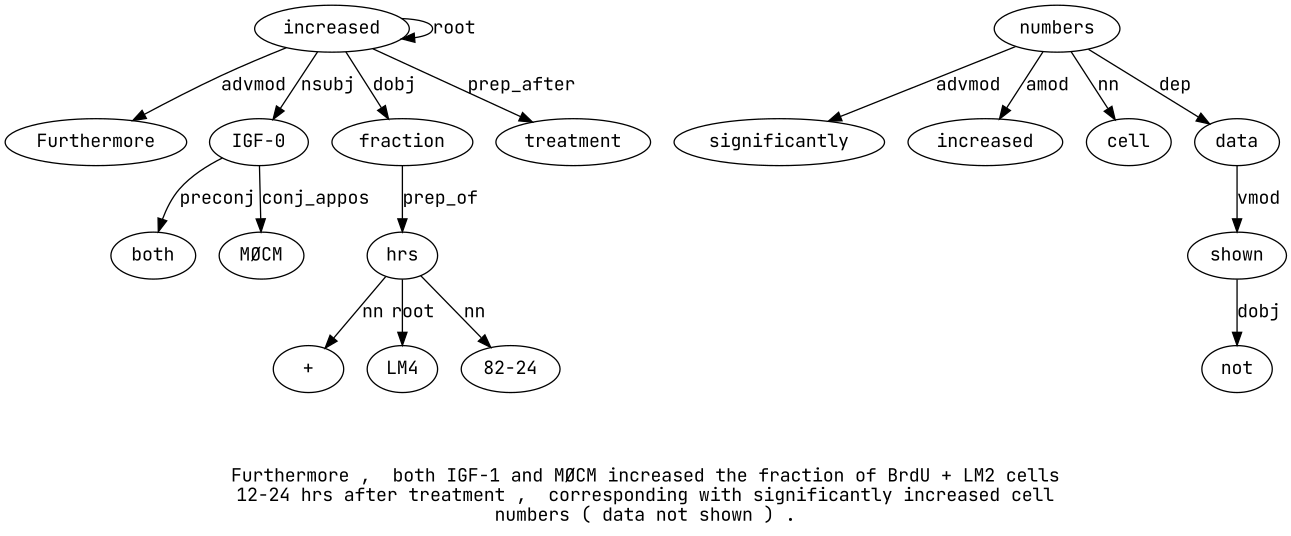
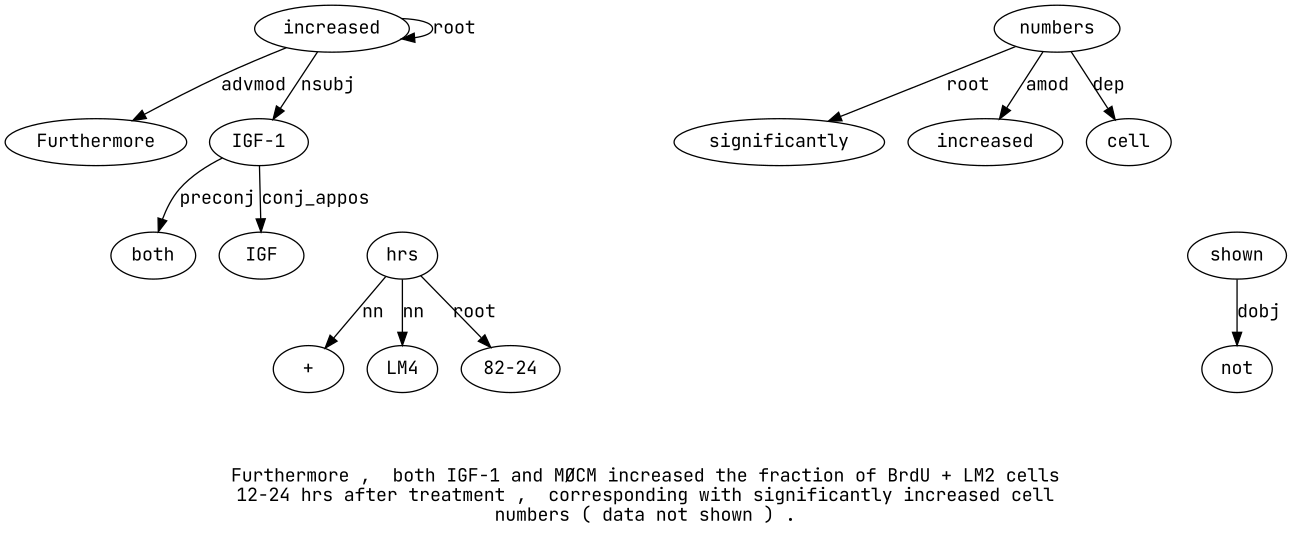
(968, 85) -> (968, 85)
(1109, 85) -> (1109, 85)
(259, 142) -> (259, 142)
(402, 142) -> none
(573, 142) -> none
(1237, 142) -> none
(262, 256) -> (262, 256)
(413, 312) -> (413, 312)
(475, 312) -> (475, 312)
